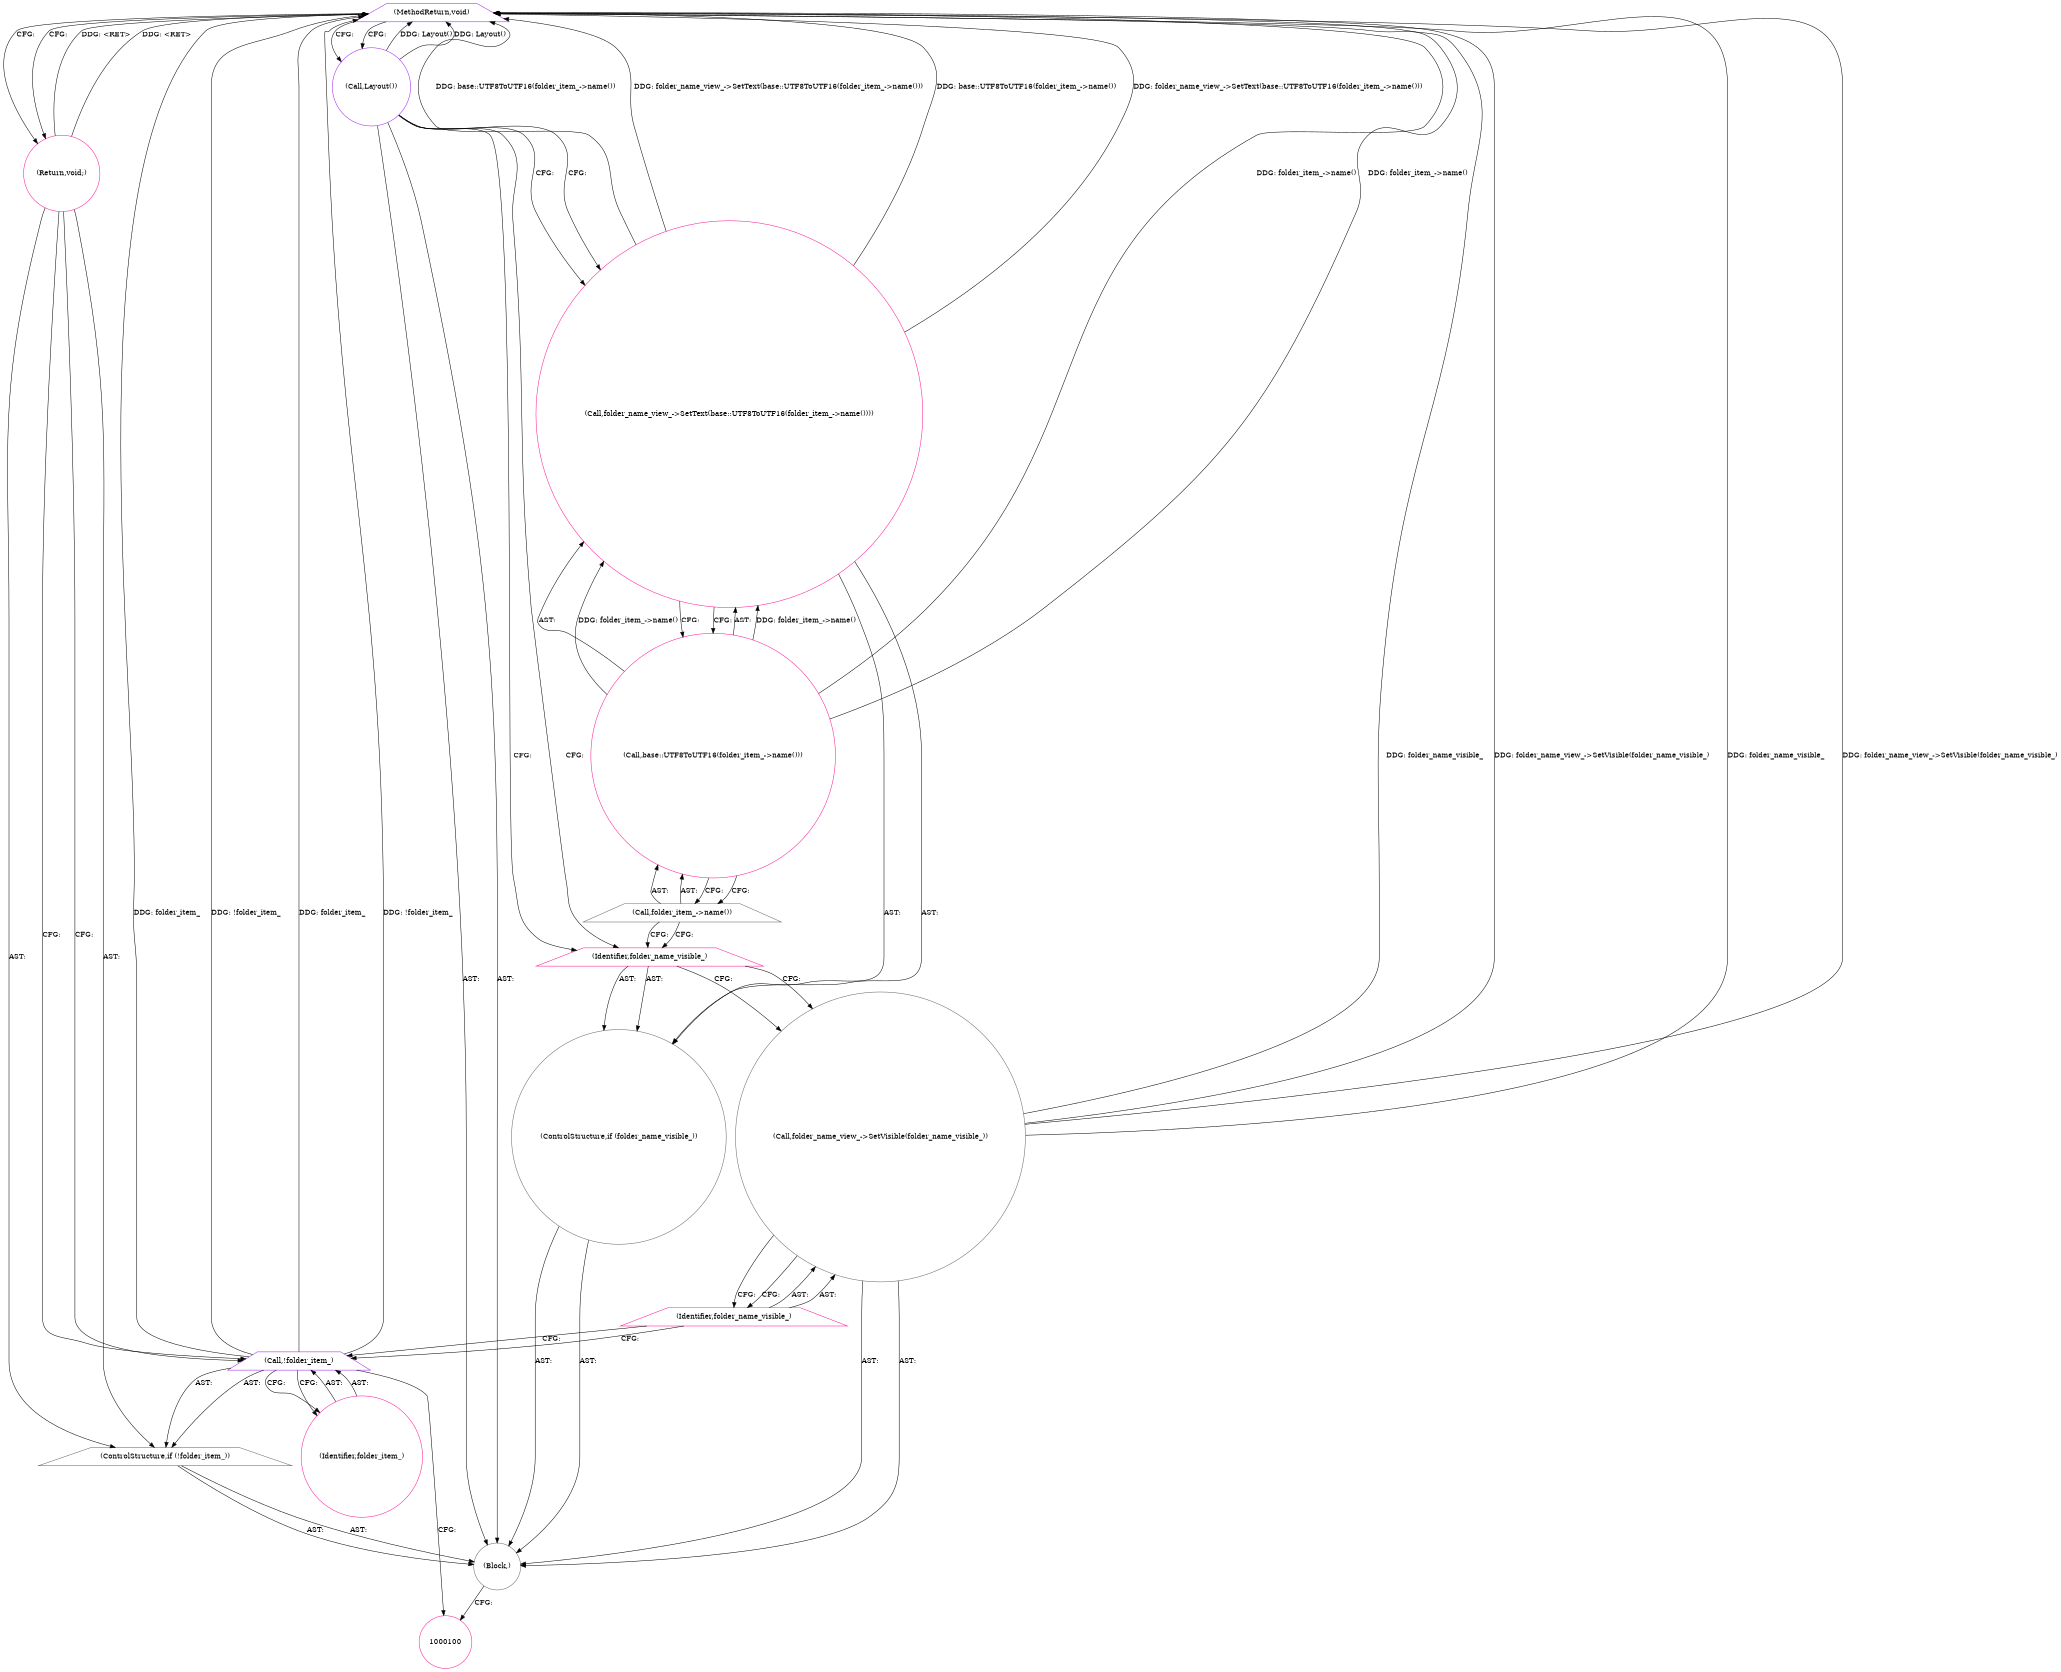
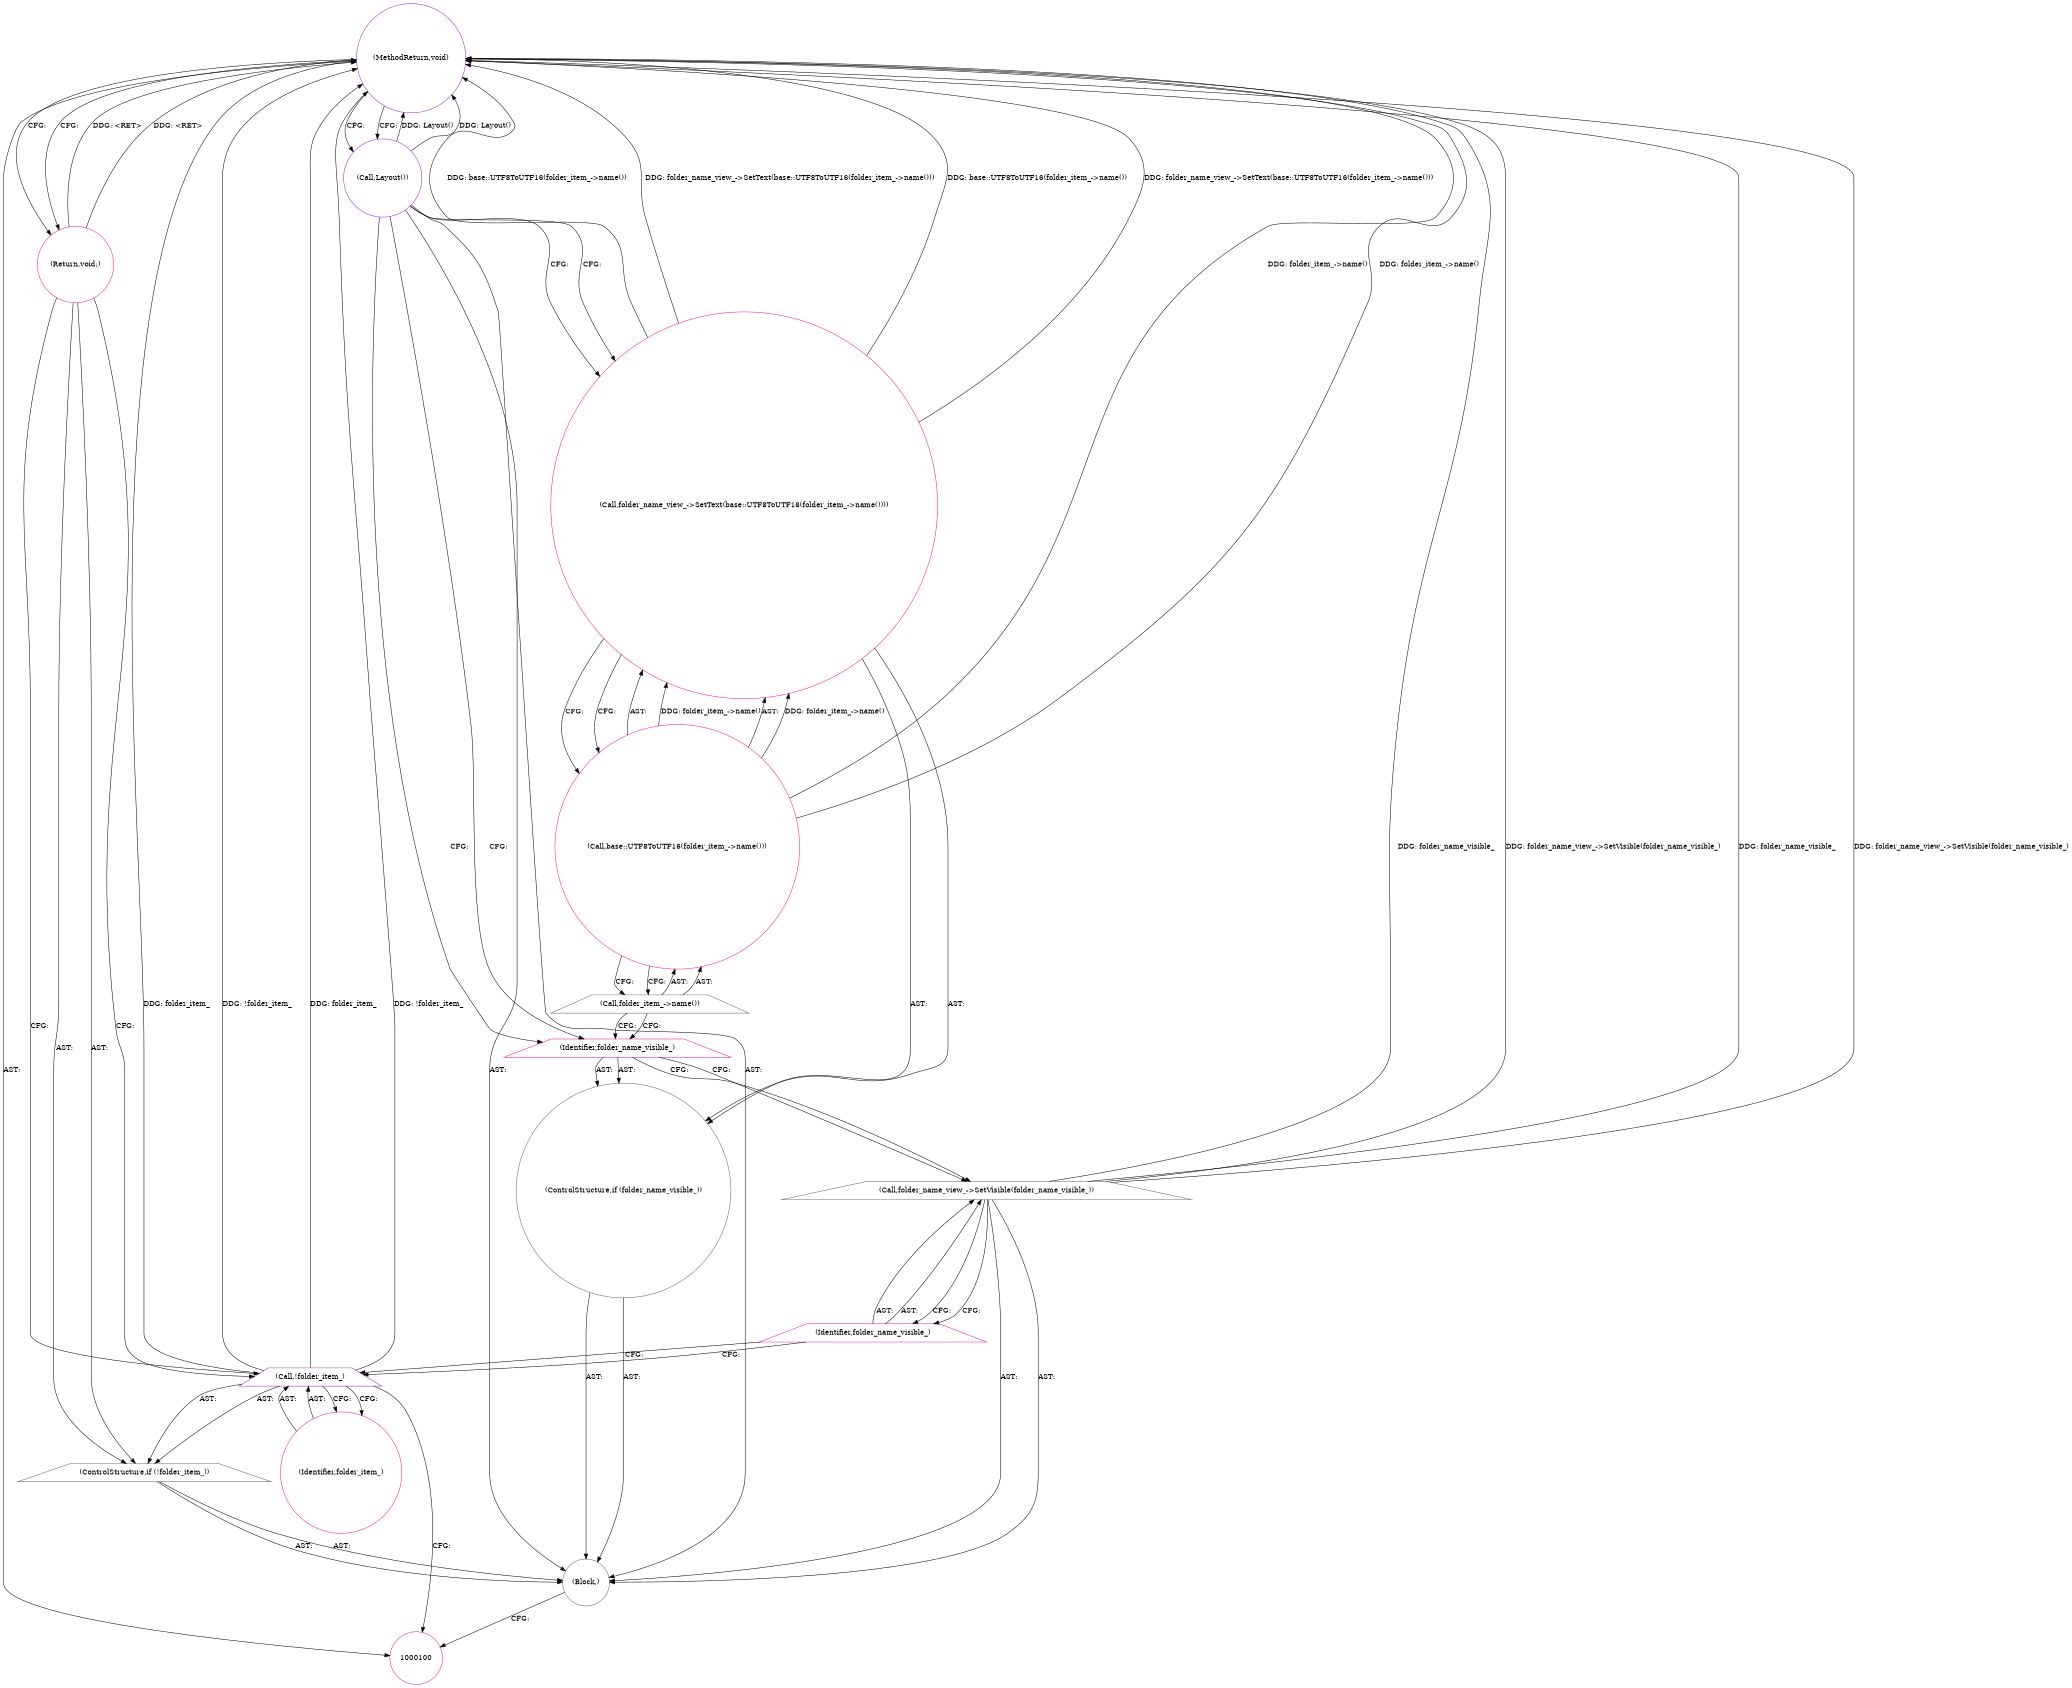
(432, 13) -> (411, 58)
none -> (4, 876)
(880, 1137) -> (987, 1191)
